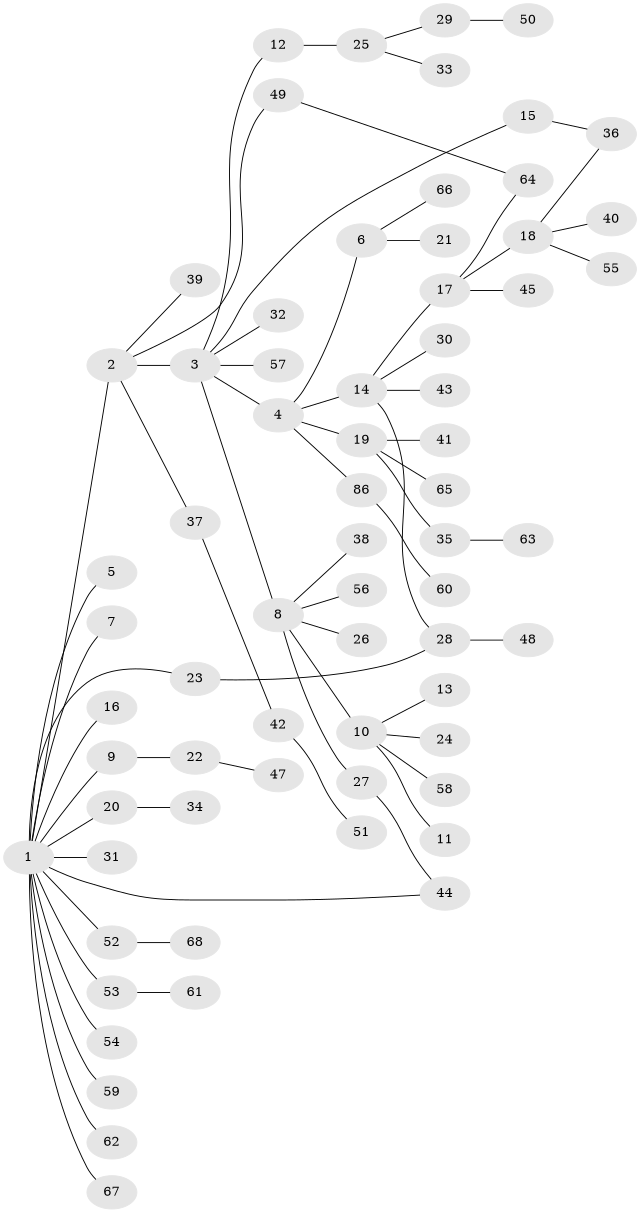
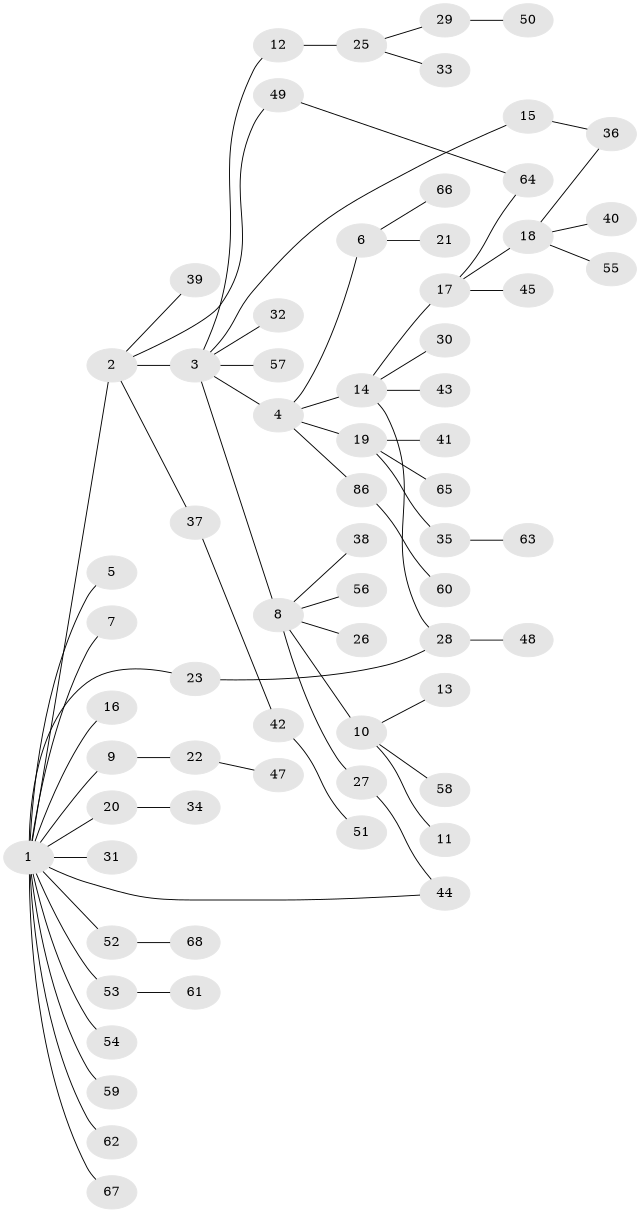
(445, 740) -> none
